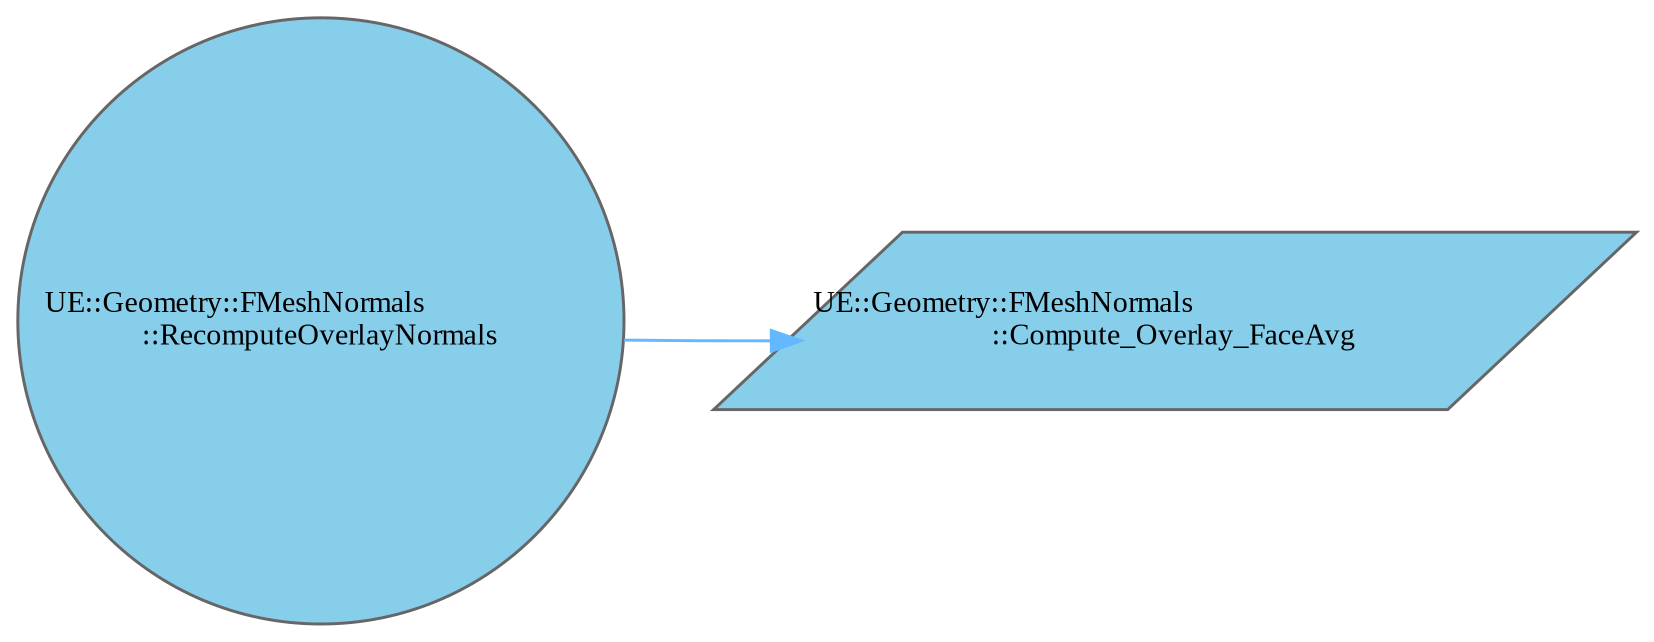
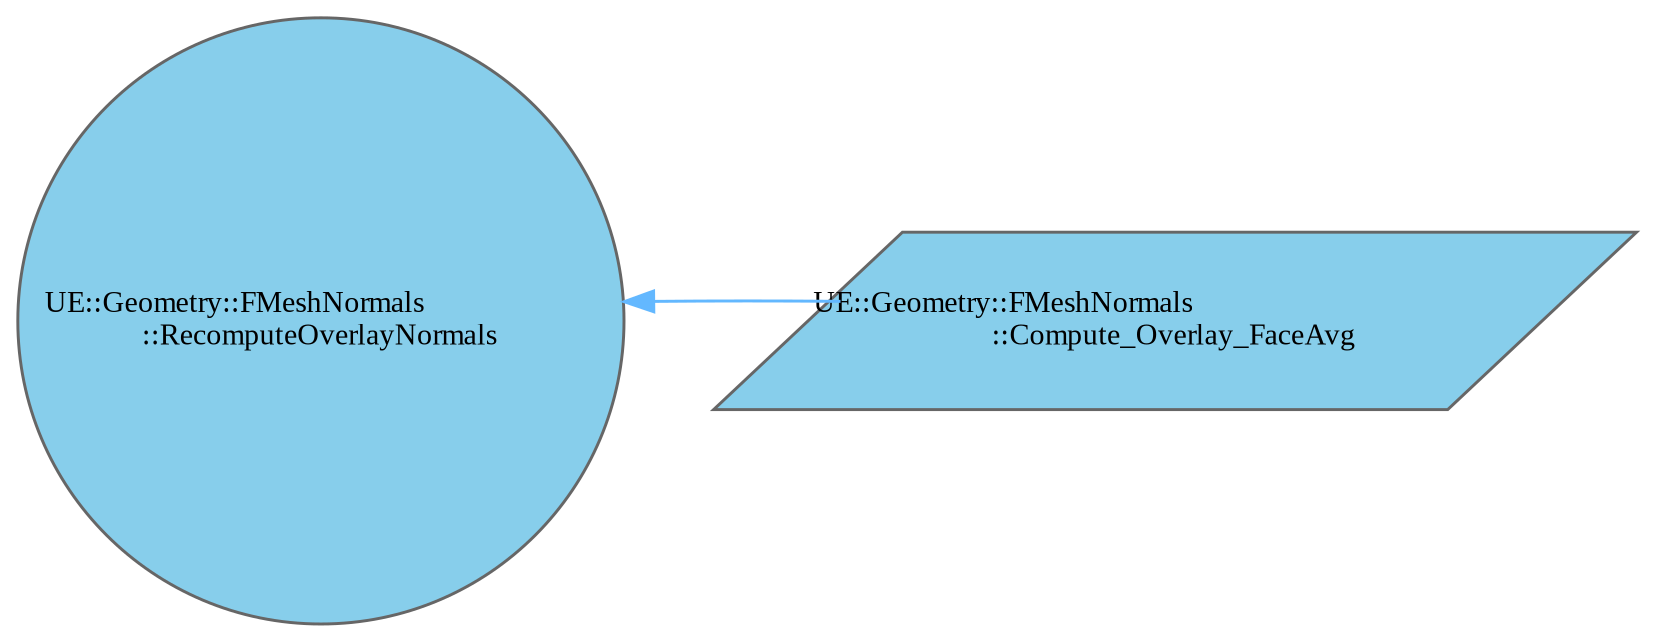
(697, 341) -> (747, 301)
